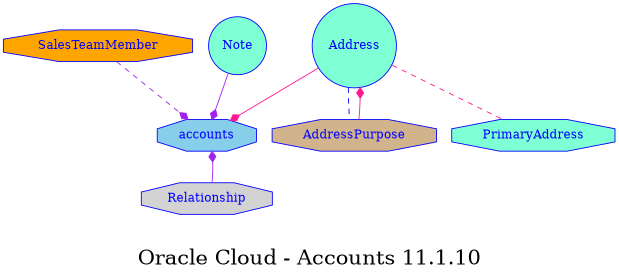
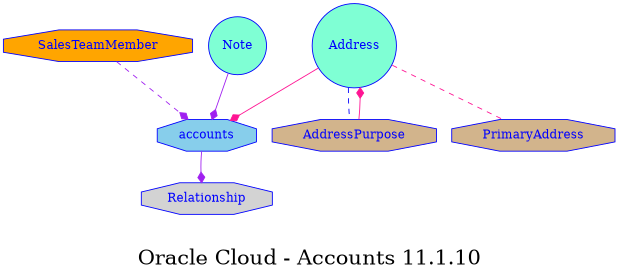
(533, 135) -> (533, 135)
(213, 172) -> (201, 162)
